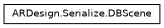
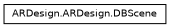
(82, 14) -> (85, 14)
